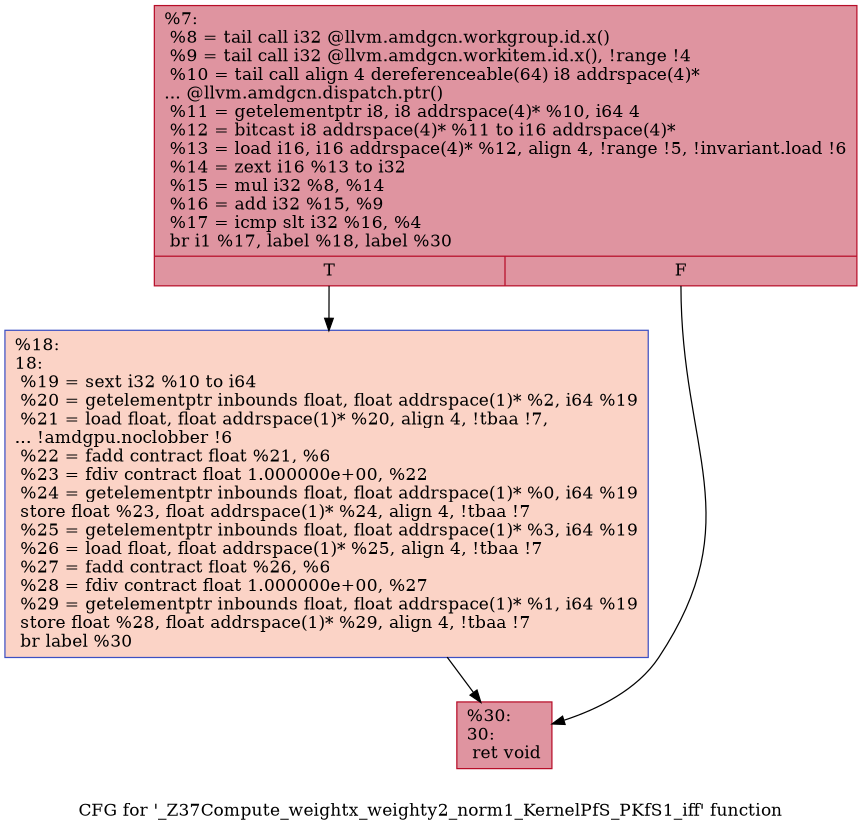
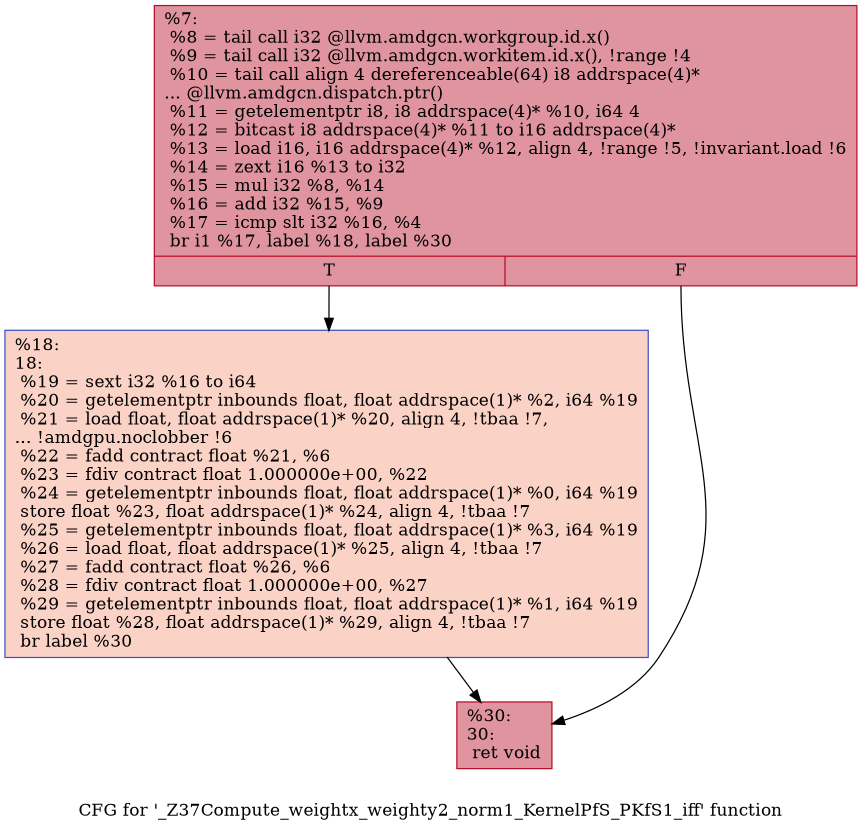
(136, 382) -> (136, 382)
